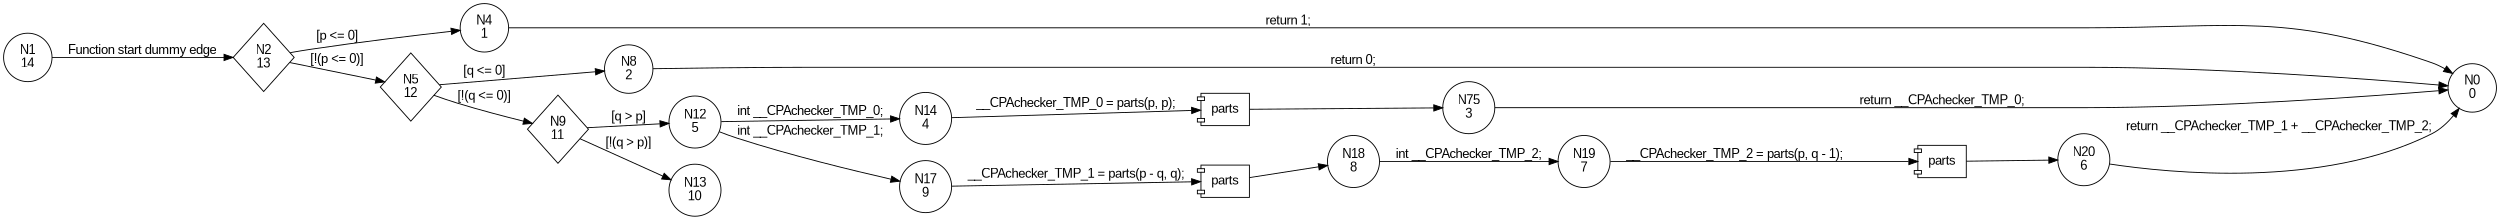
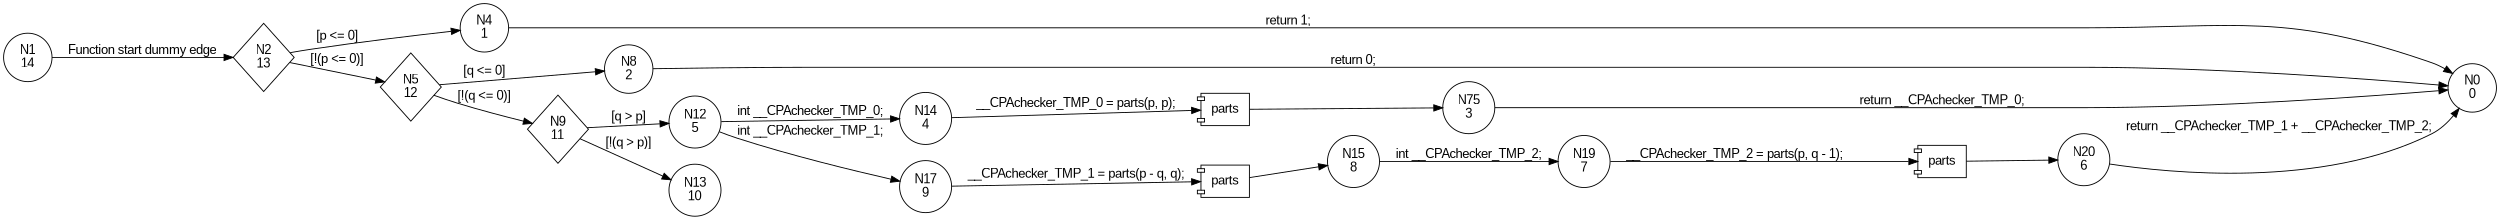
(1353, 162) -> (1353, 162)
